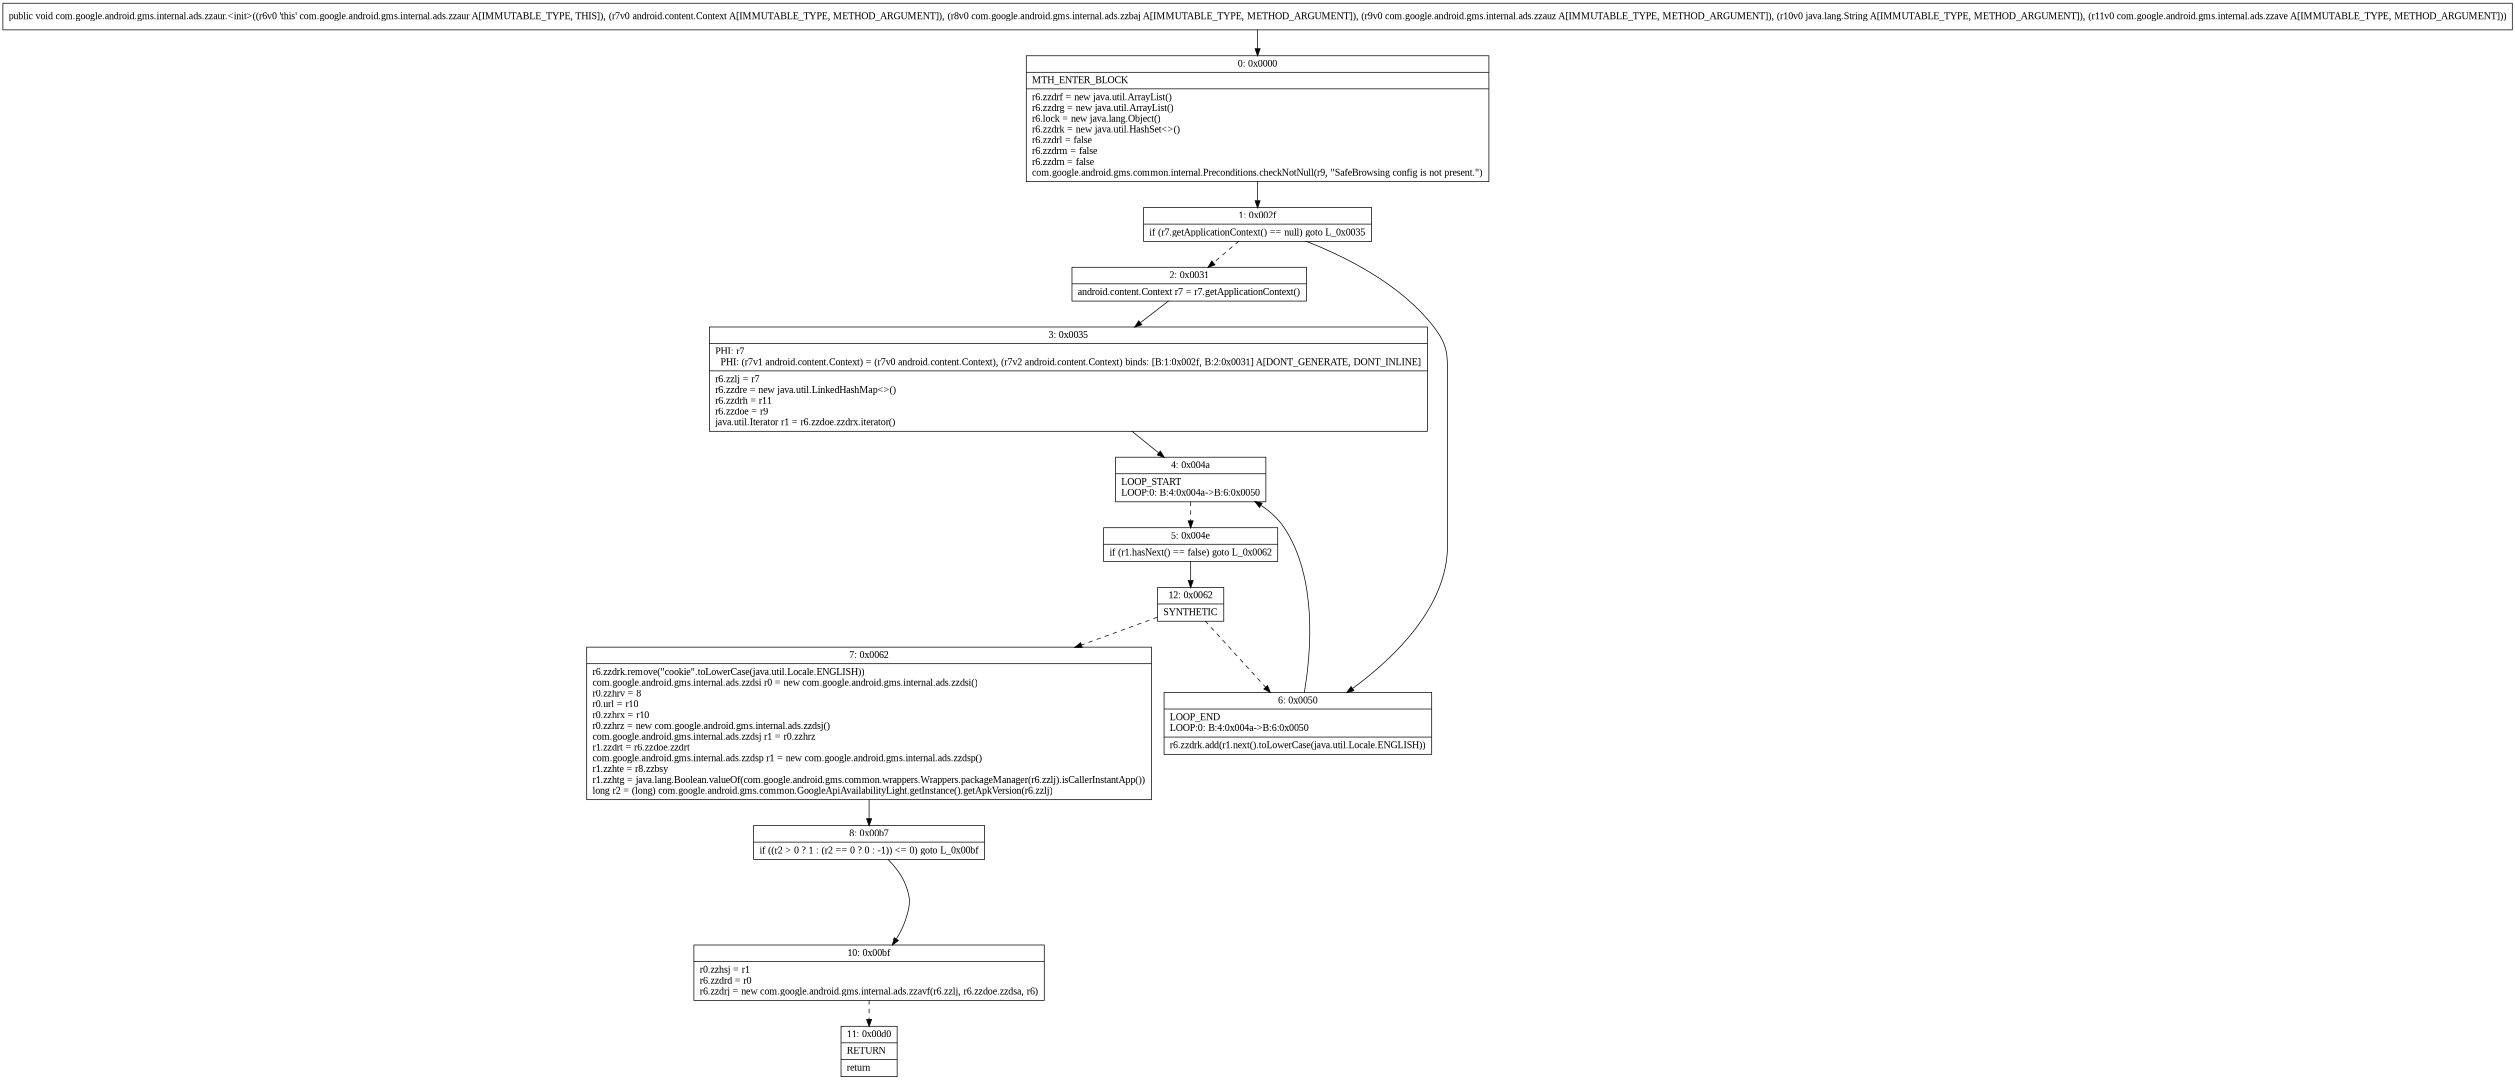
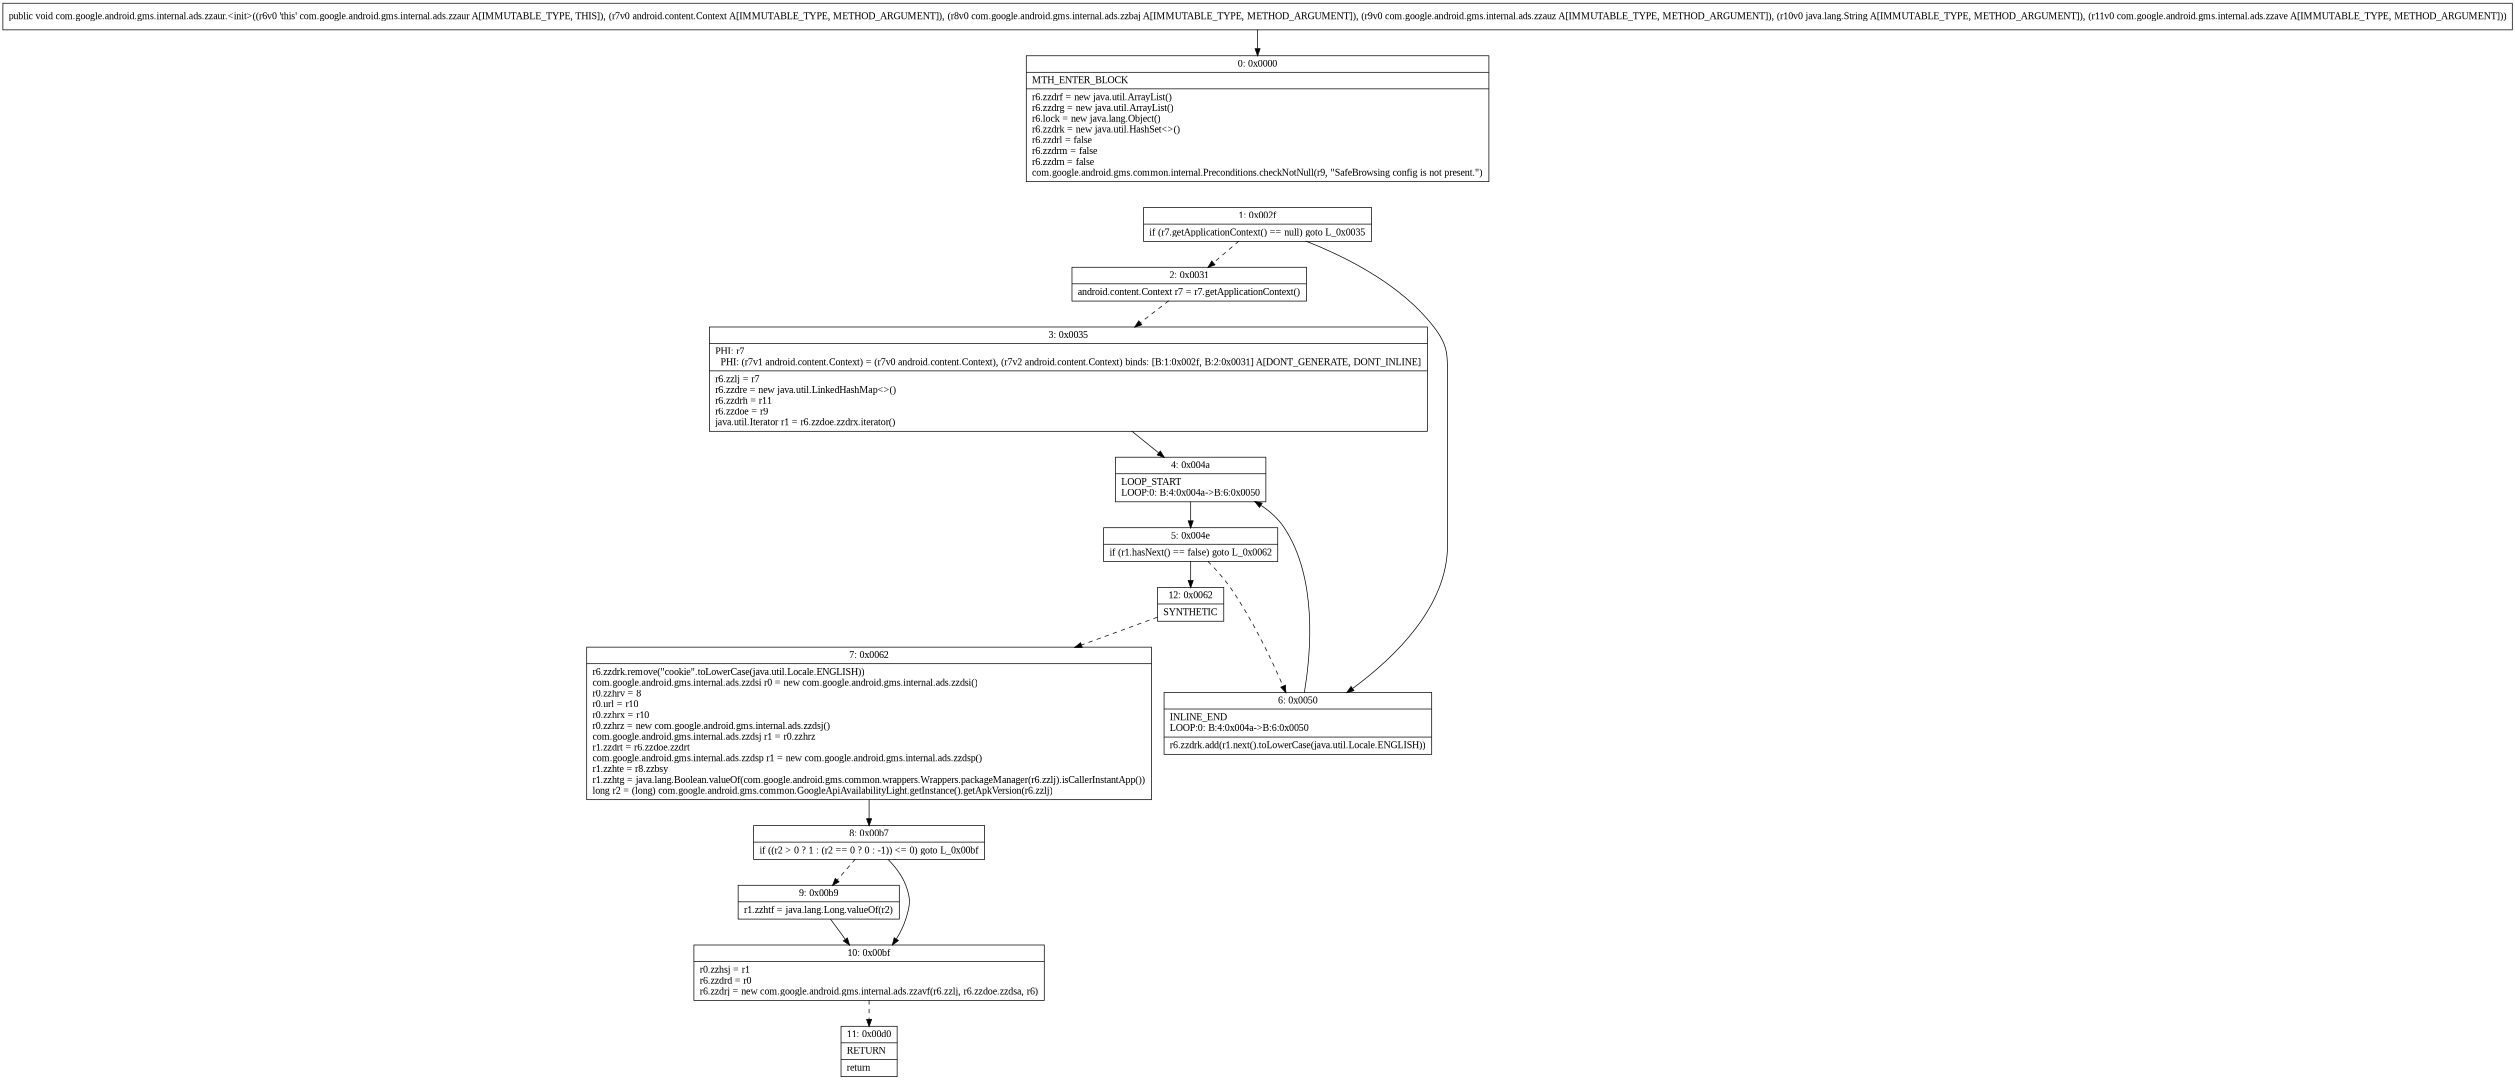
(1258, 191) -> none
(1155, 312) -> (1155, 312)
(1191, 511) -> (1191, 511)
(1235, 654) -> (1251, 620)
(1195, 717) -> (1199, 717)
none -> (819, 902)
